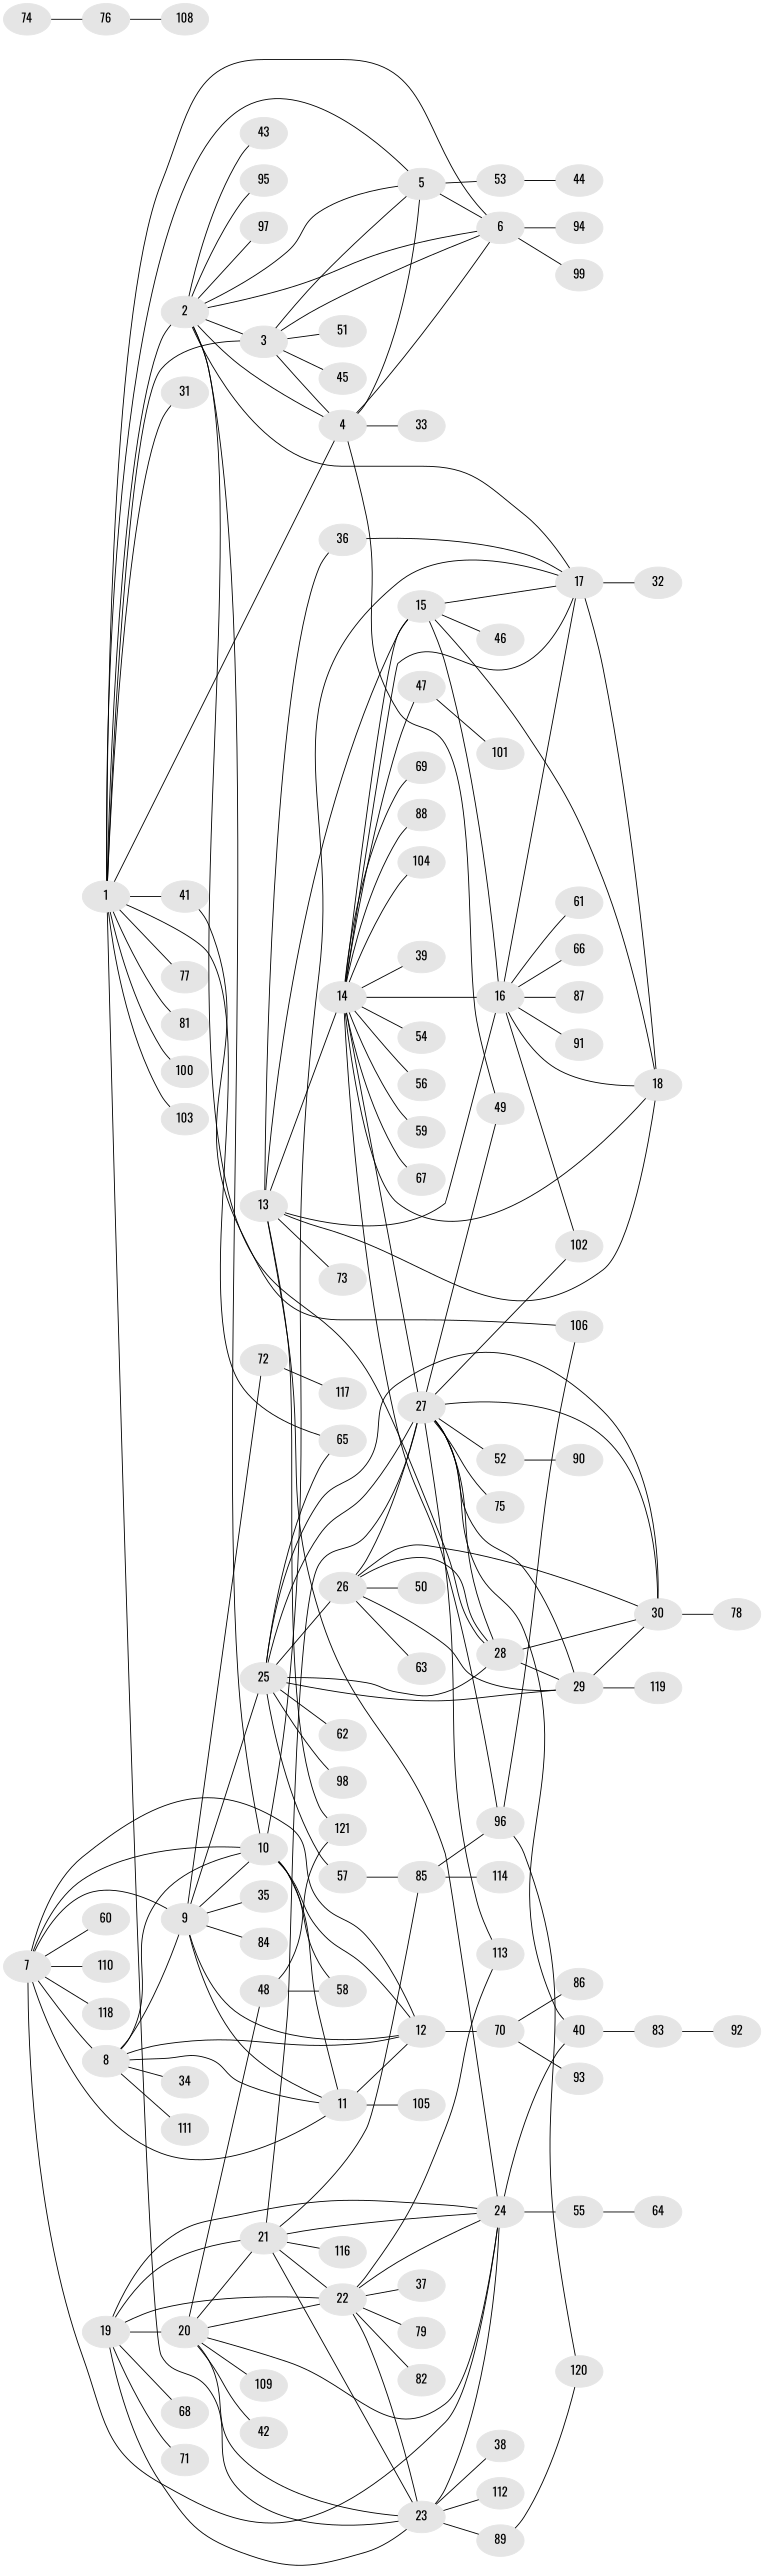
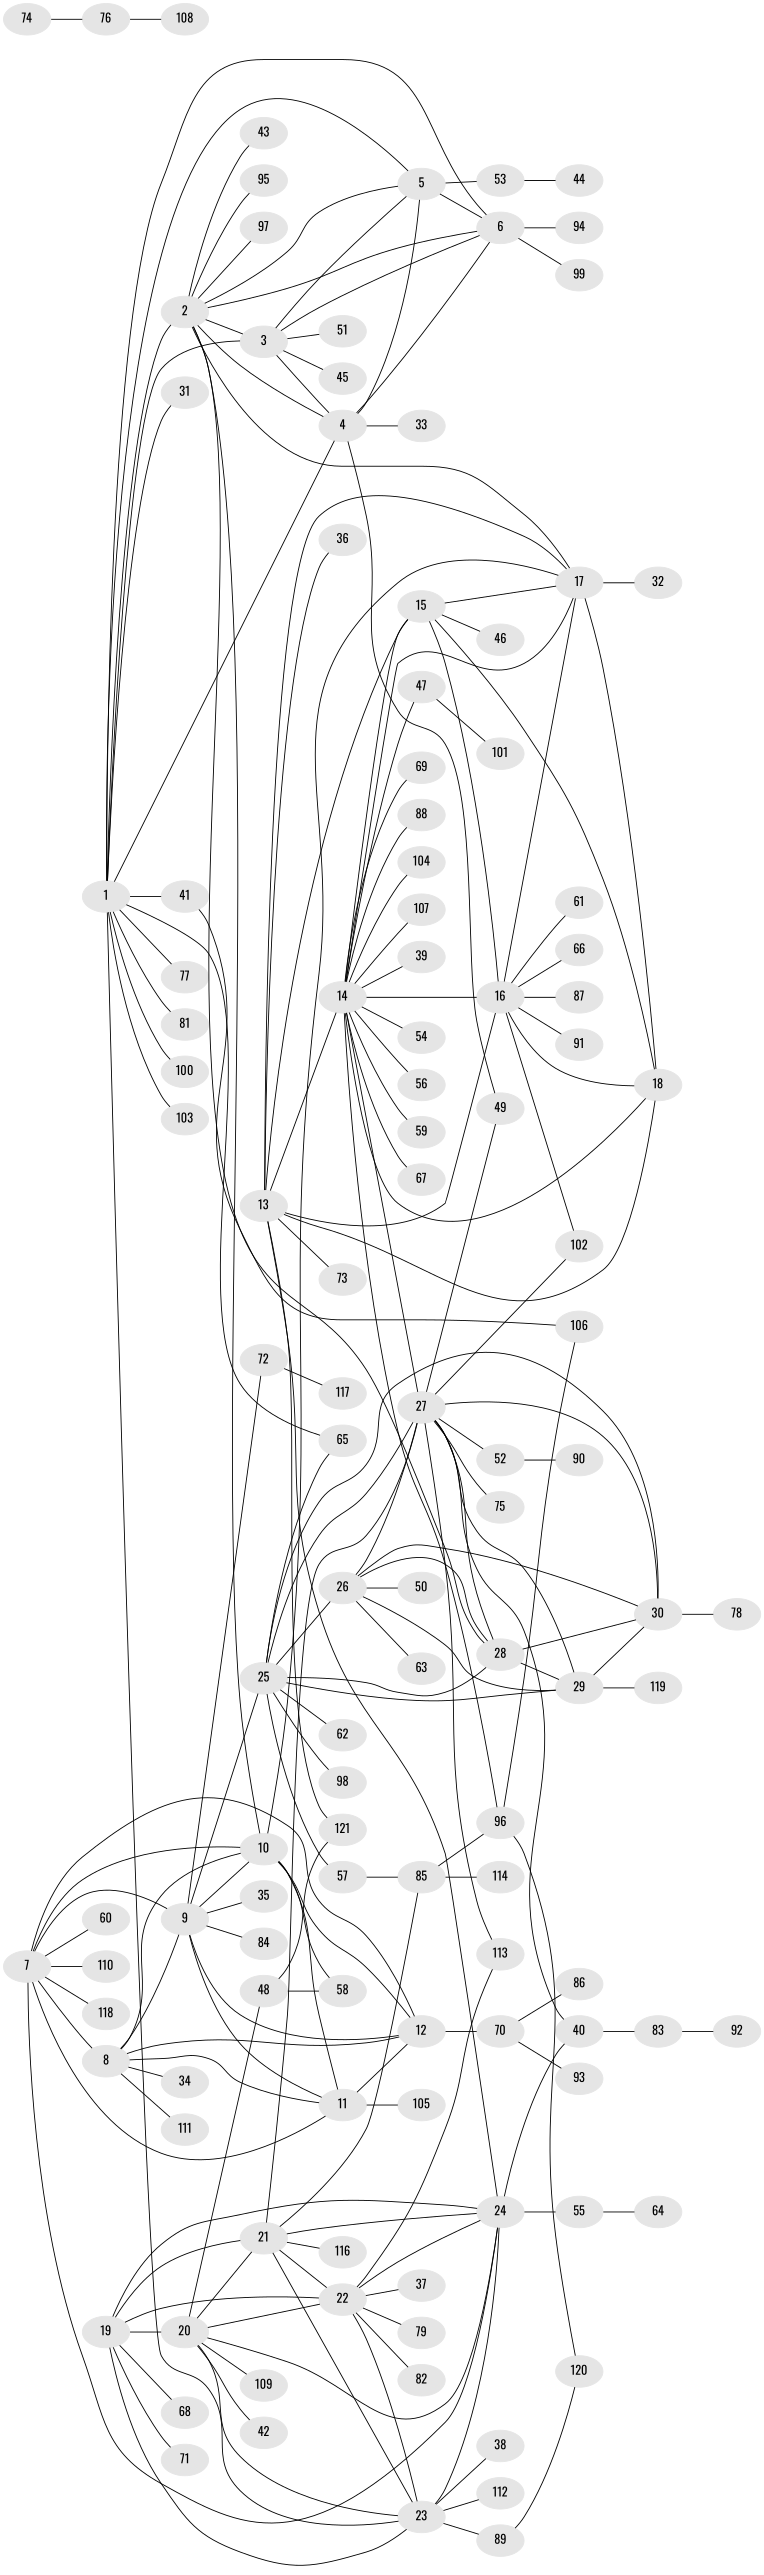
(467, 543) -> (280, 716)
none -> (422, 910)
